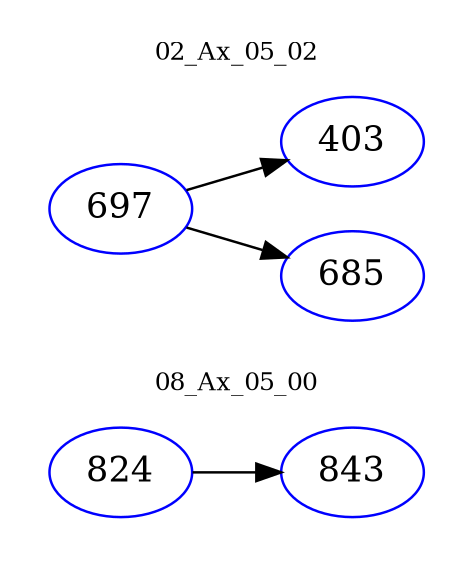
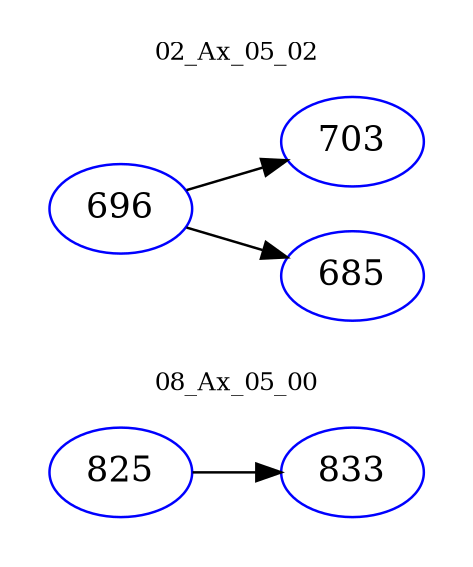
(353, 142) -> (353, 142)
(121, 209) -> (121, 209)
(121, 472) -> (121, 472)
(353, 472) -> (353, 472)
